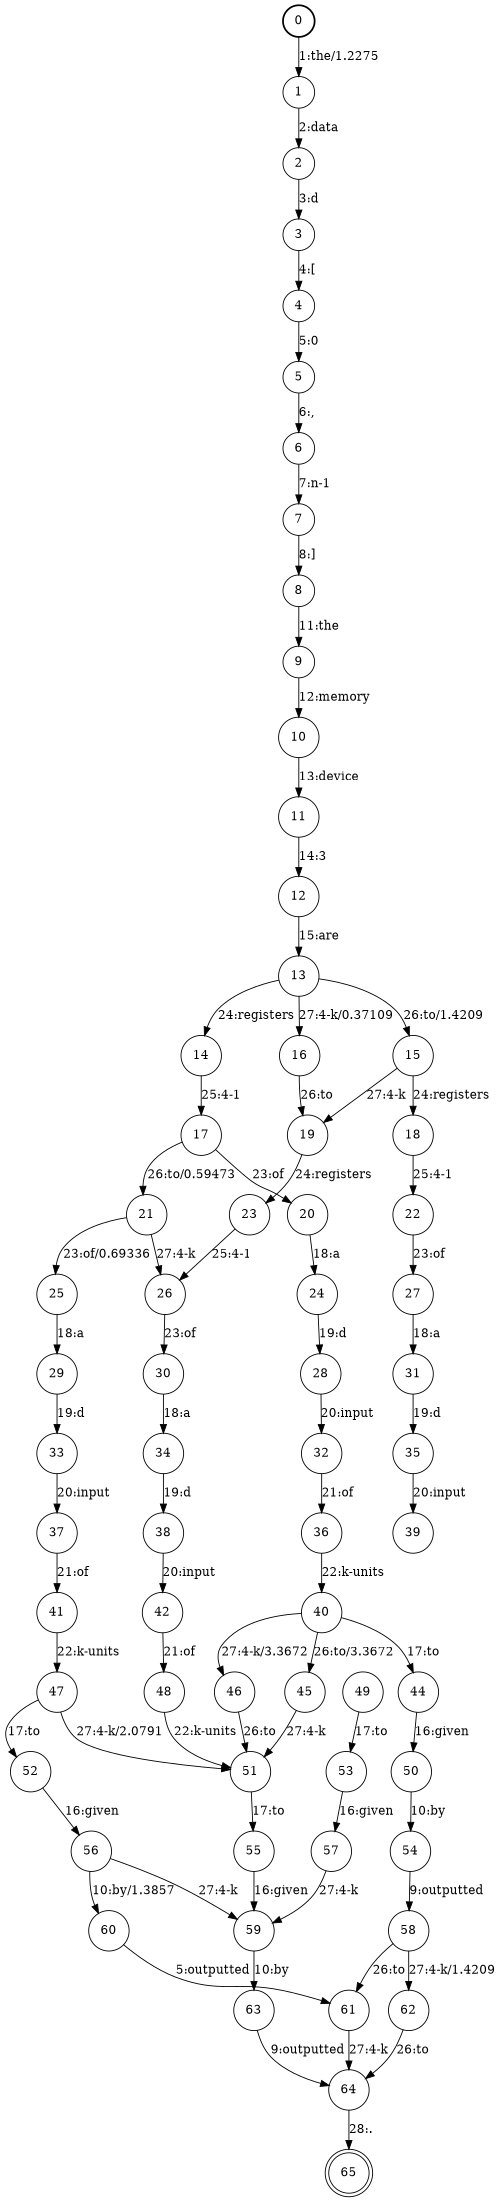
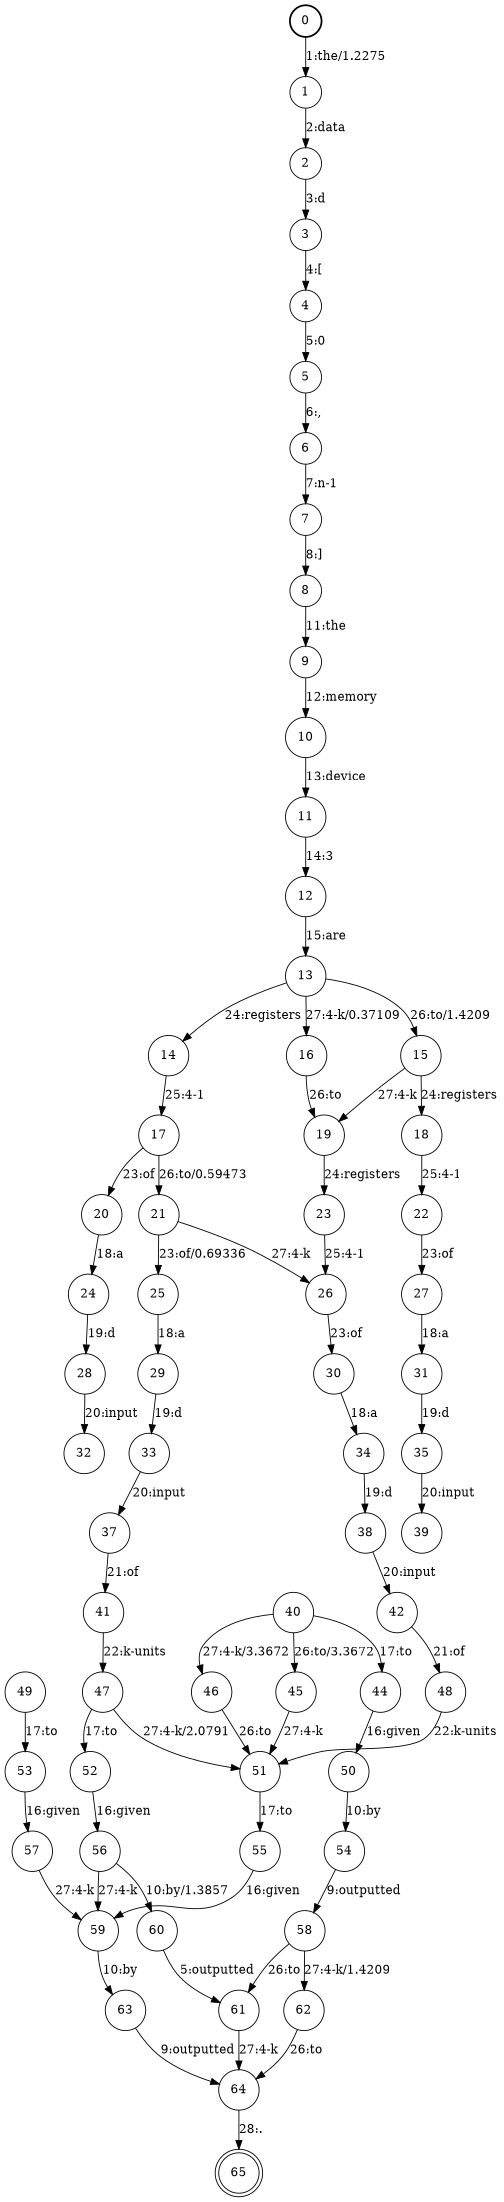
(322, 1533) -> none
